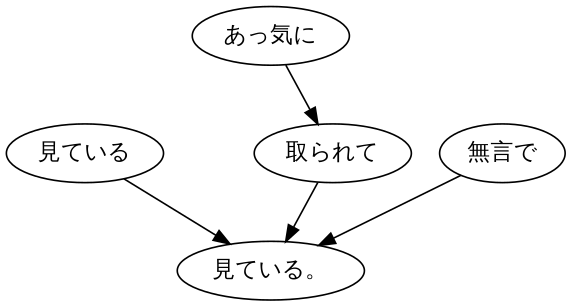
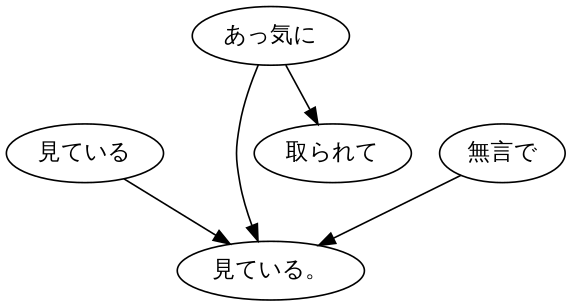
(306, 205) -> (237, 145)
